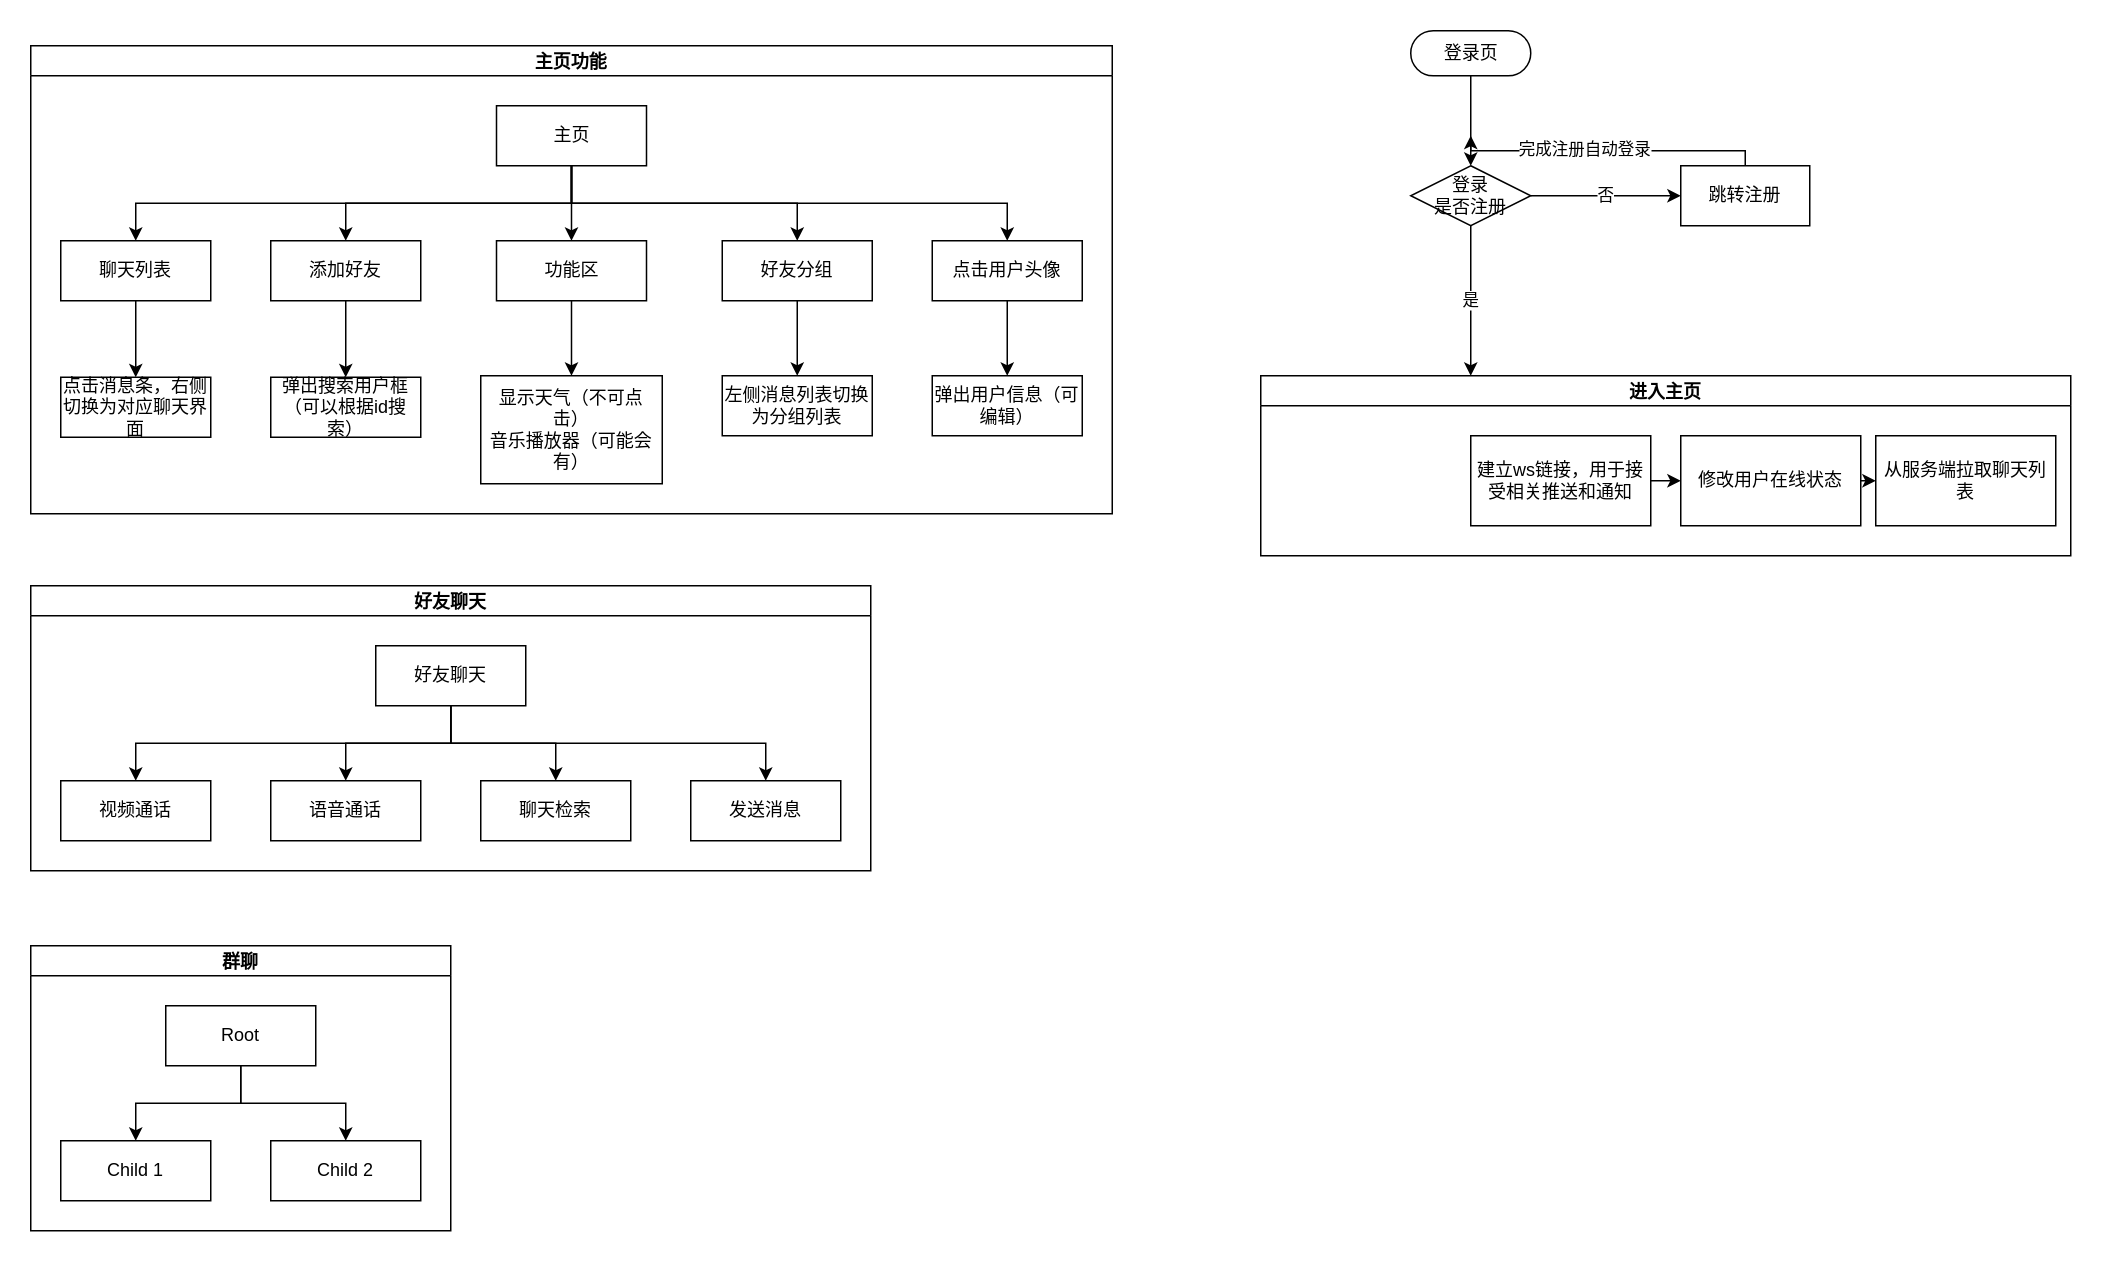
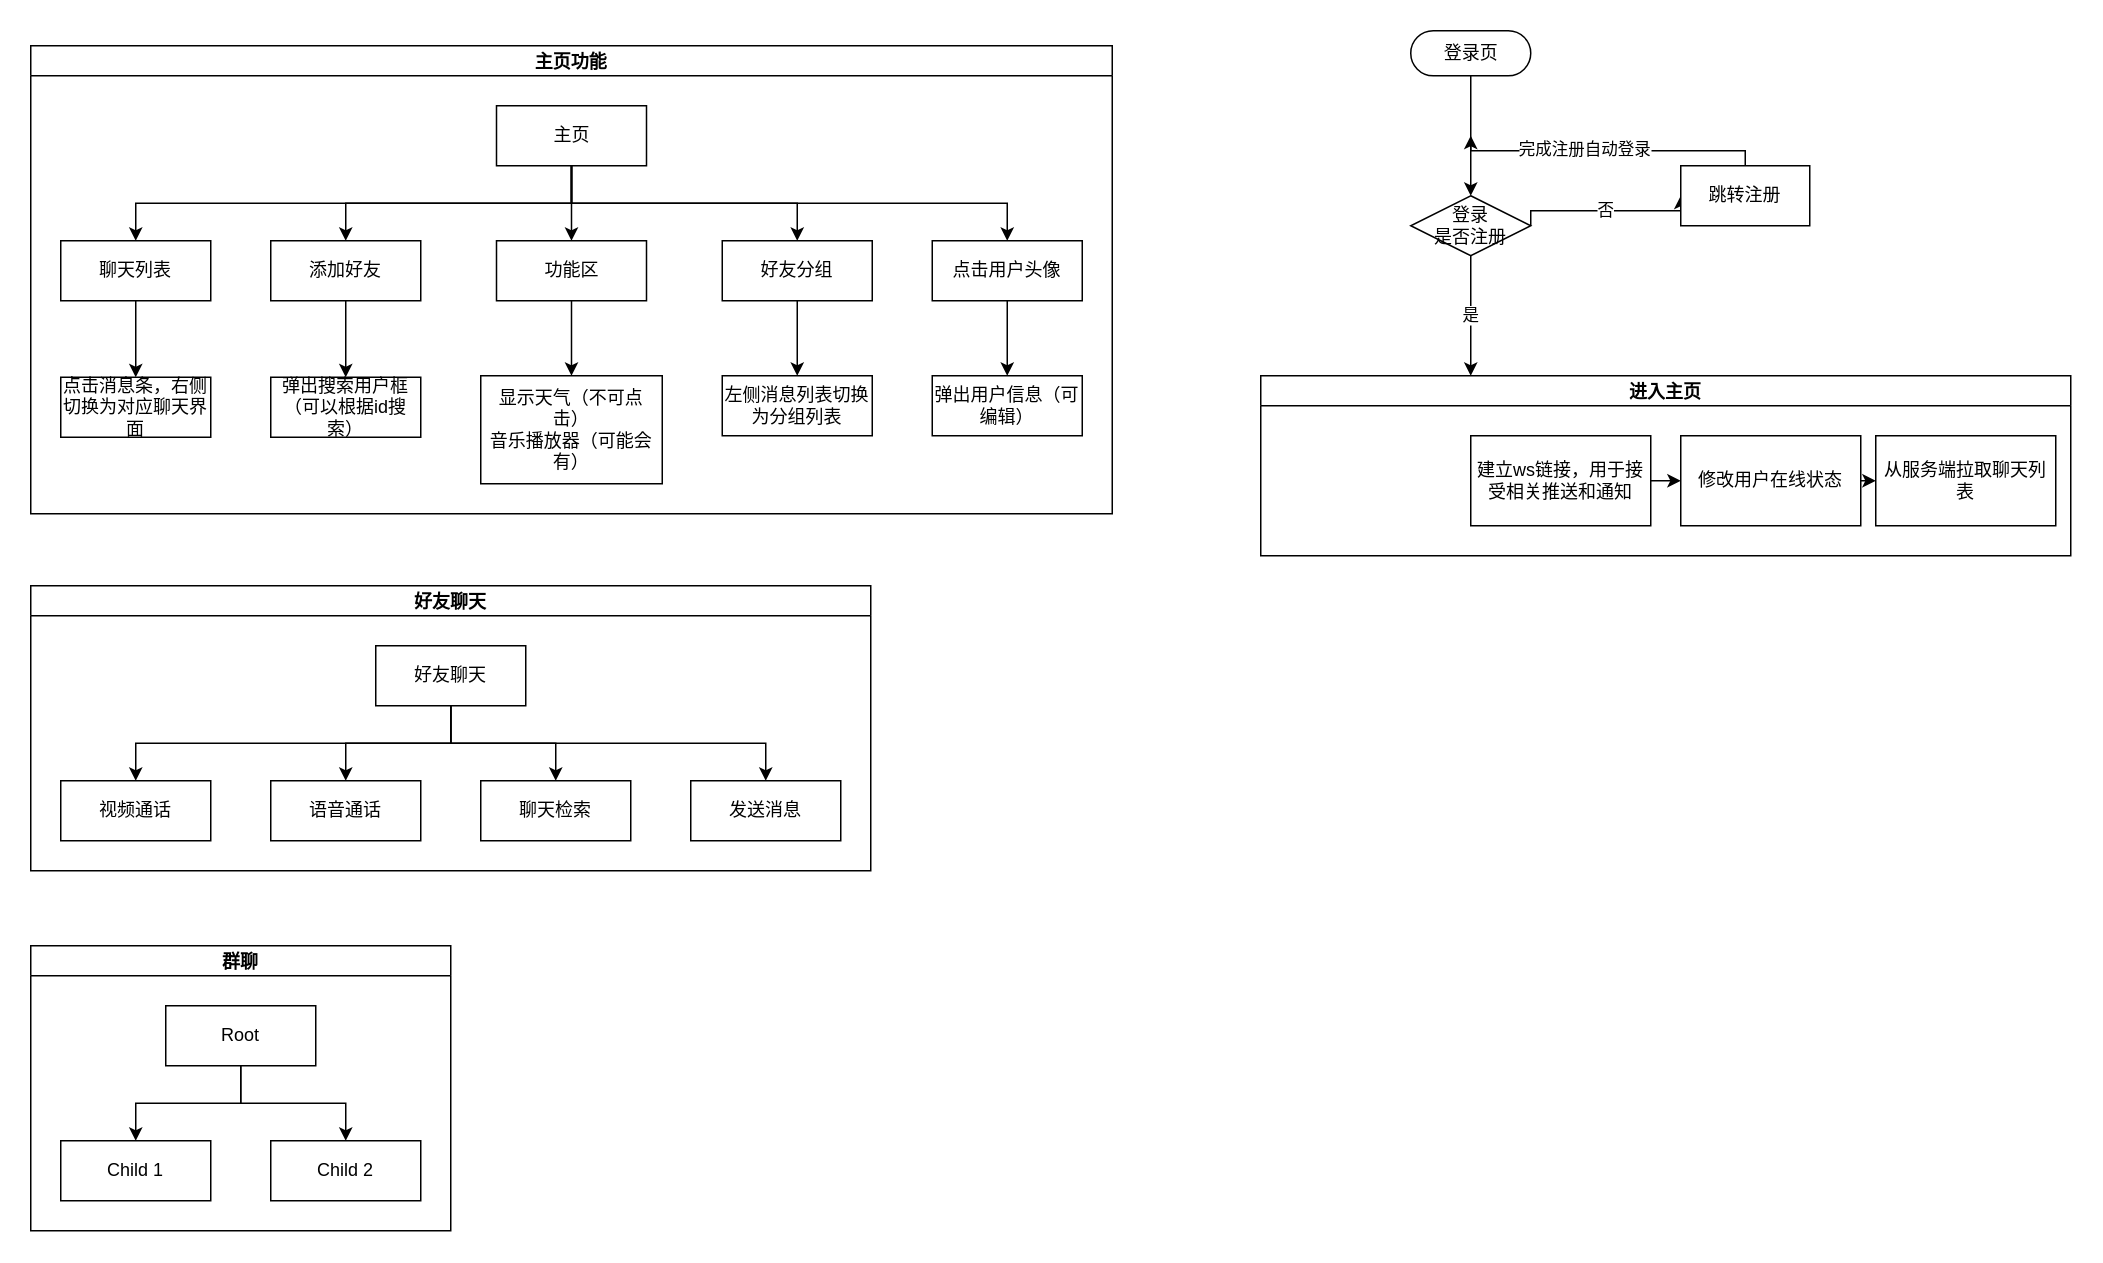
(1471, 196) -> (1471, 226)
